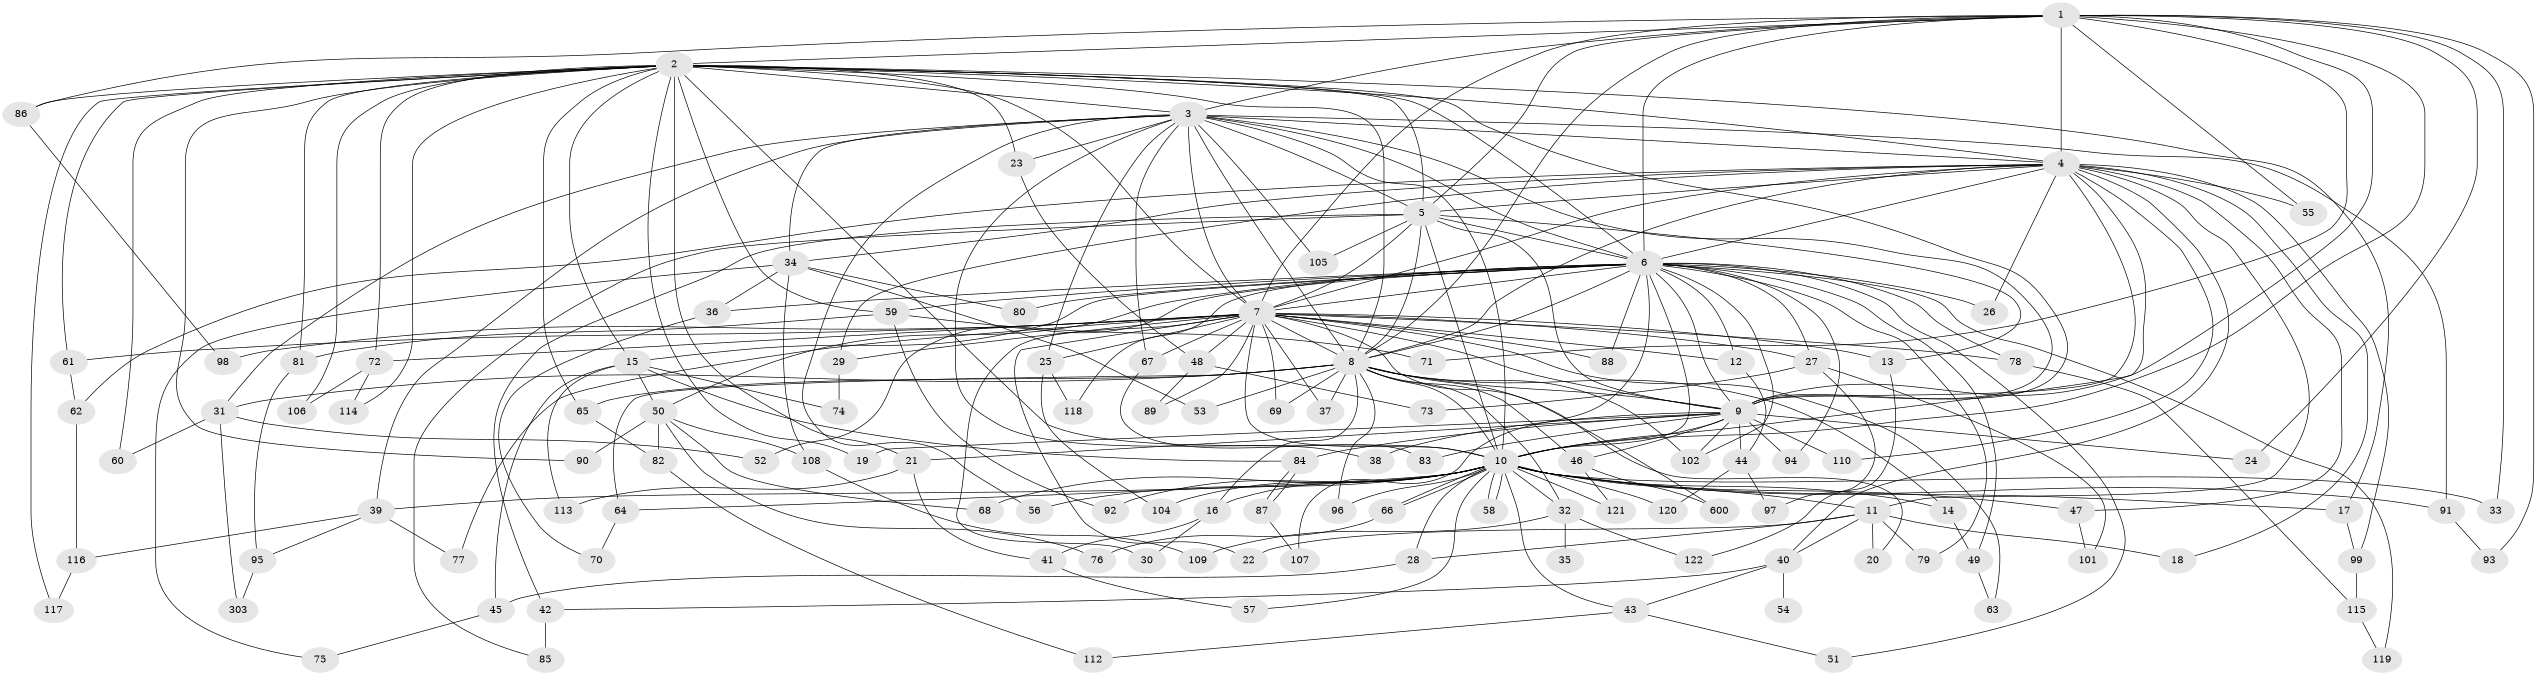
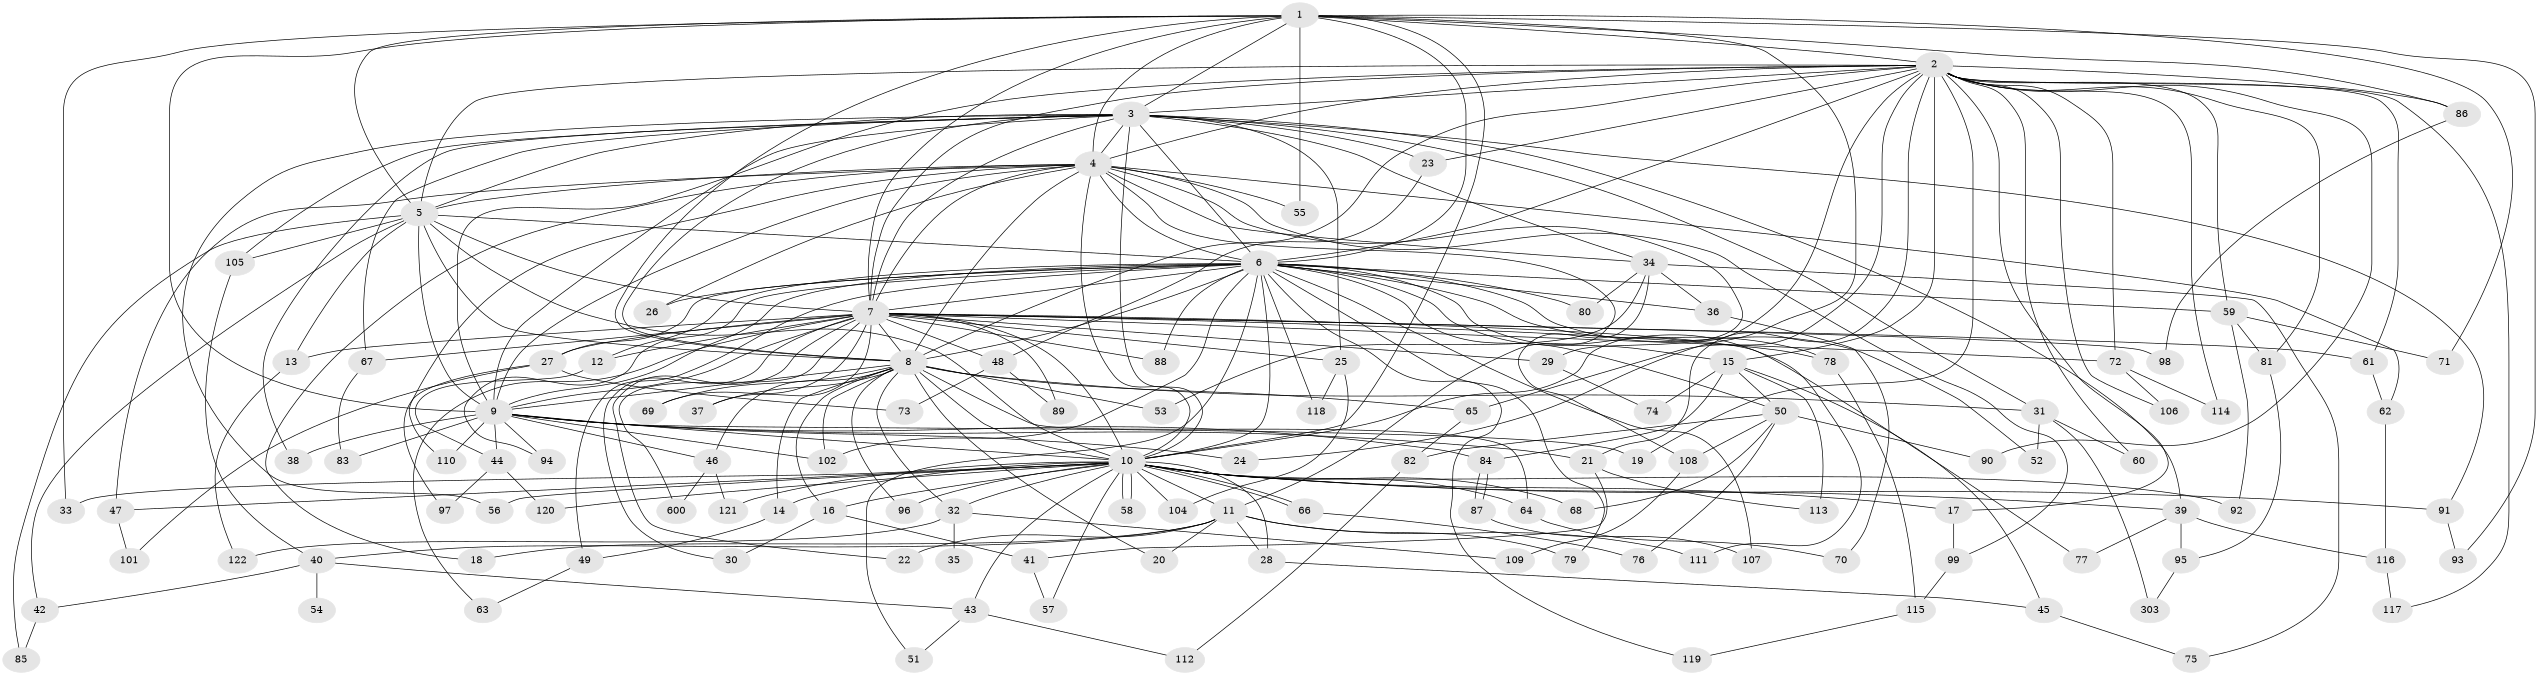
(2137, 425) -> (208, 432)
none -> (1699, 561)
